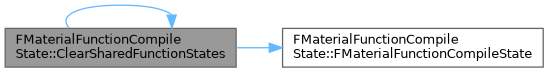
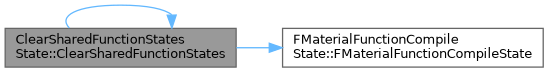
(121, 48) -> (121, 48)
